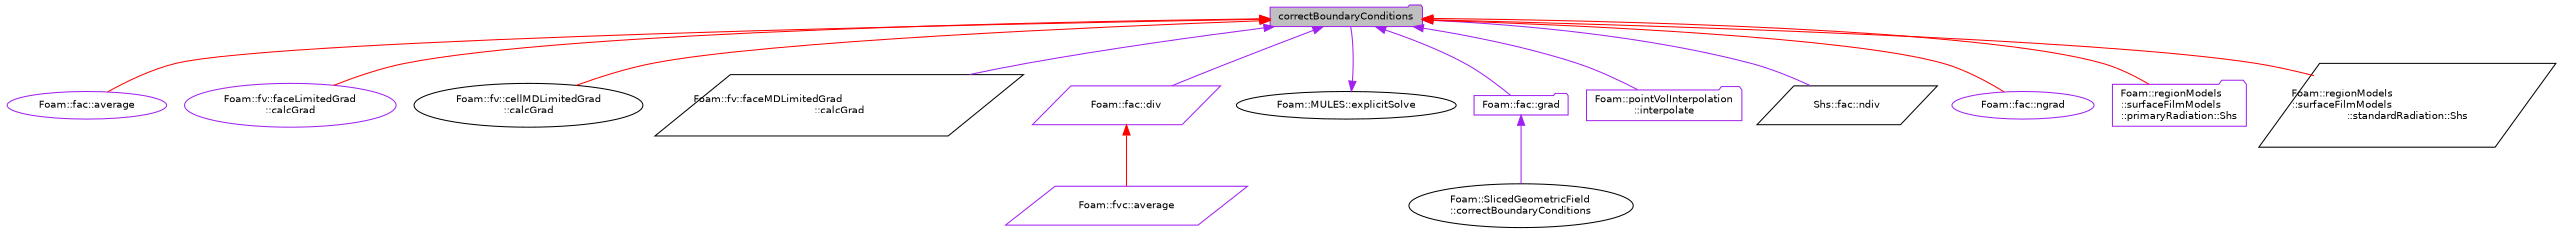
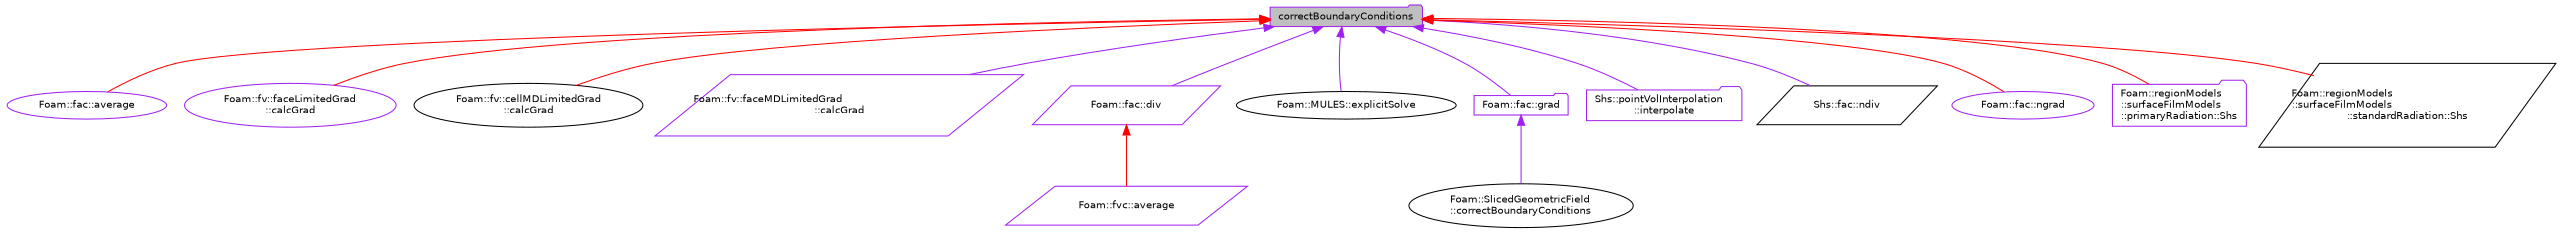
(1353, 54) -> (1339, 64)
(839, 105) -> (839, 105)
(1664, 105) -> (1664, 105)
